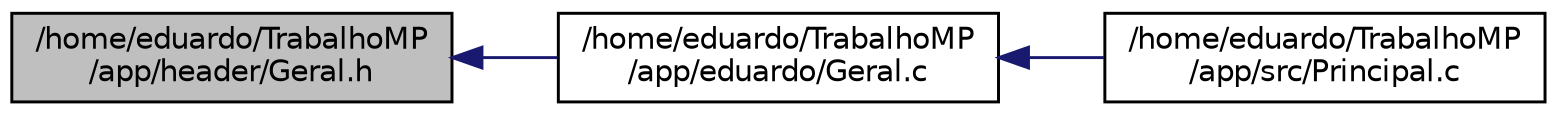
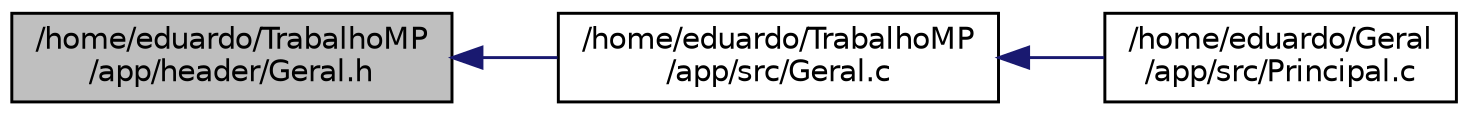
(778, 58) -> (778, 58)
(1325, 58) -> (1281, 58)
